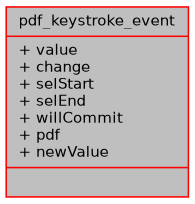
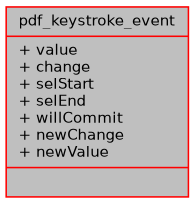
(40, 135) -> (72, 135)
